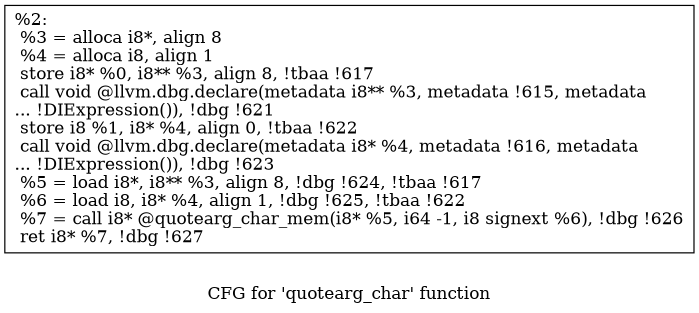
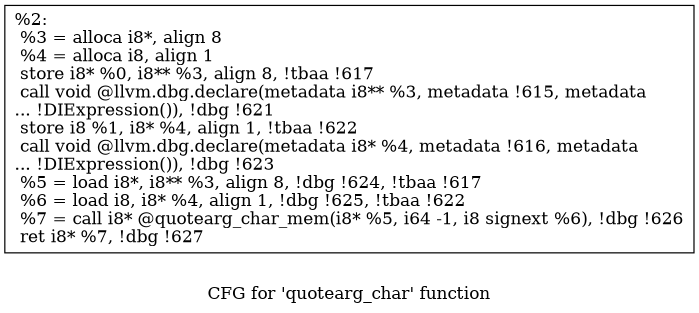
(186, 129) -> (186, 129)
